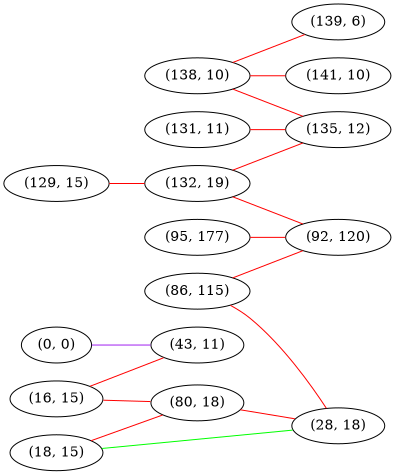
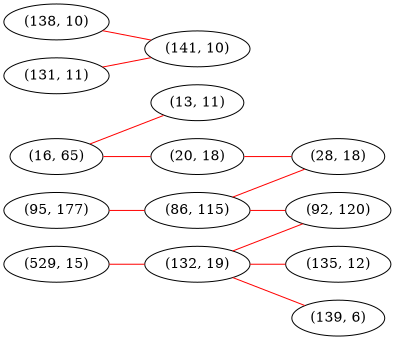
(269, 49) -> (269, 292)
(268, 103) -> none
(268, 130) -> (127, 62)
(56, 183) -> (56, 264)
(268, 237) -> (127, 210)
(56, 345) -> none
(197, 345) -> (197, 103)
(56, 399) -> (56, 157)
(197, 403) -> (197, 157)
(56, 453) -> none
